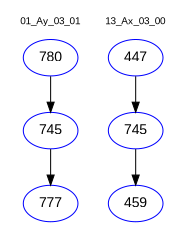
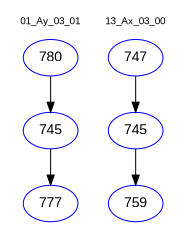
(136, 58) -> (136, 58)
(136, 204) -> (136, 204)
